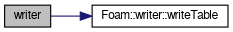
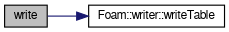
(28, 16) -> (26, 16)
